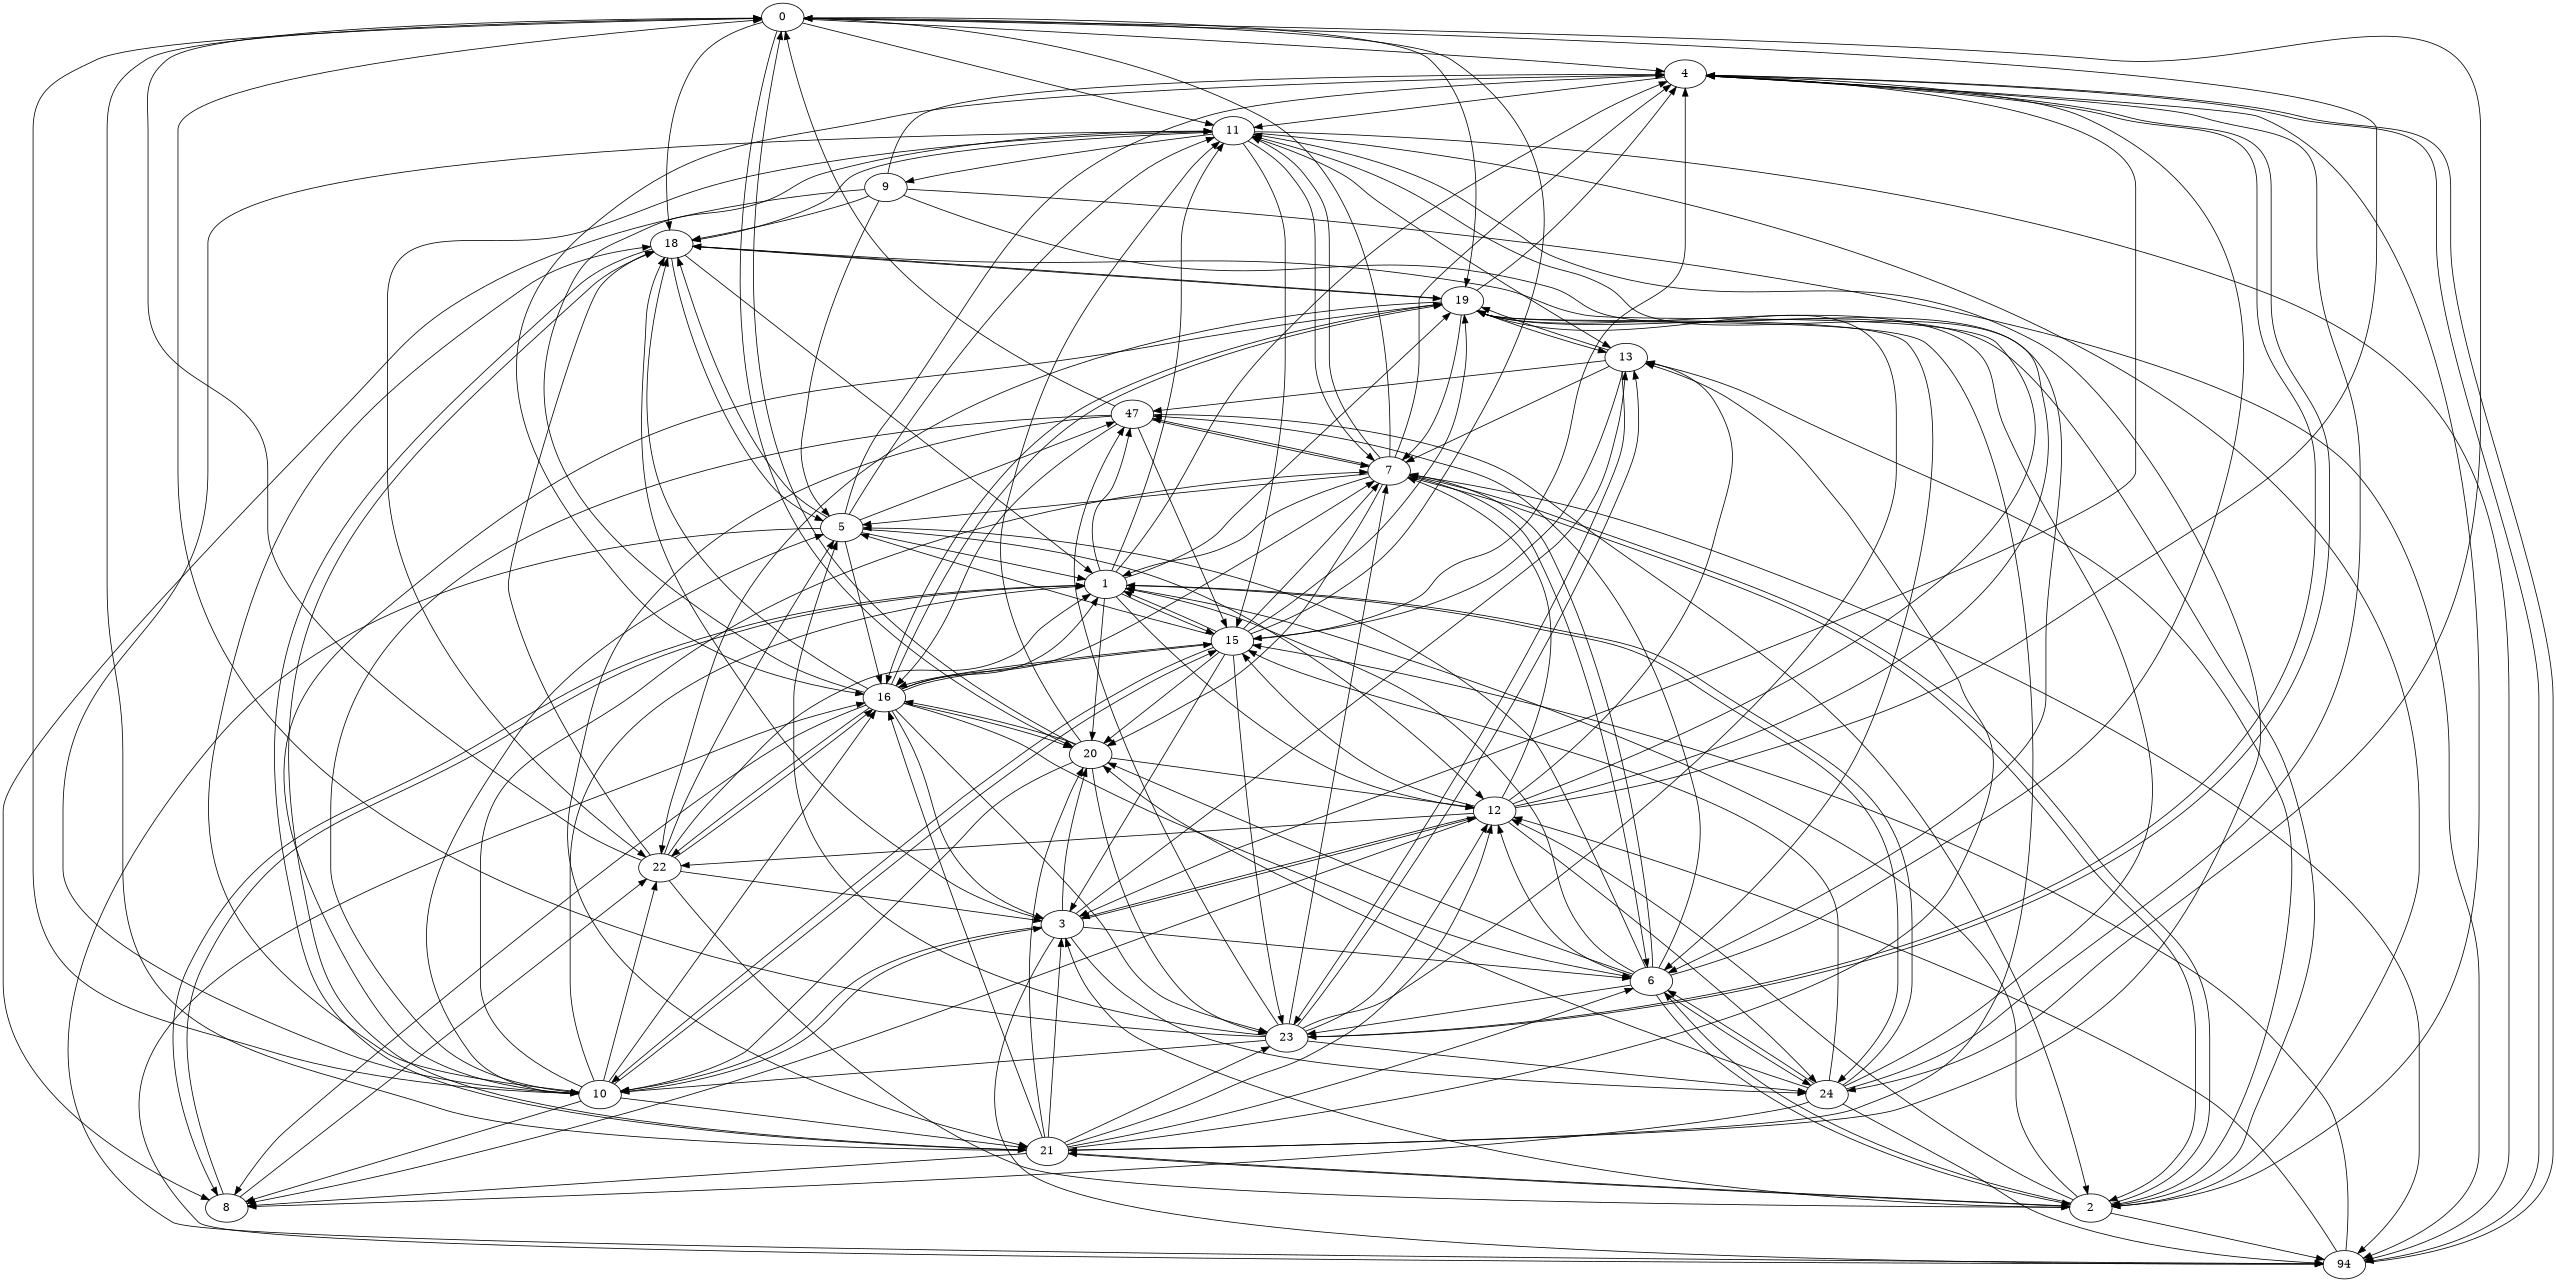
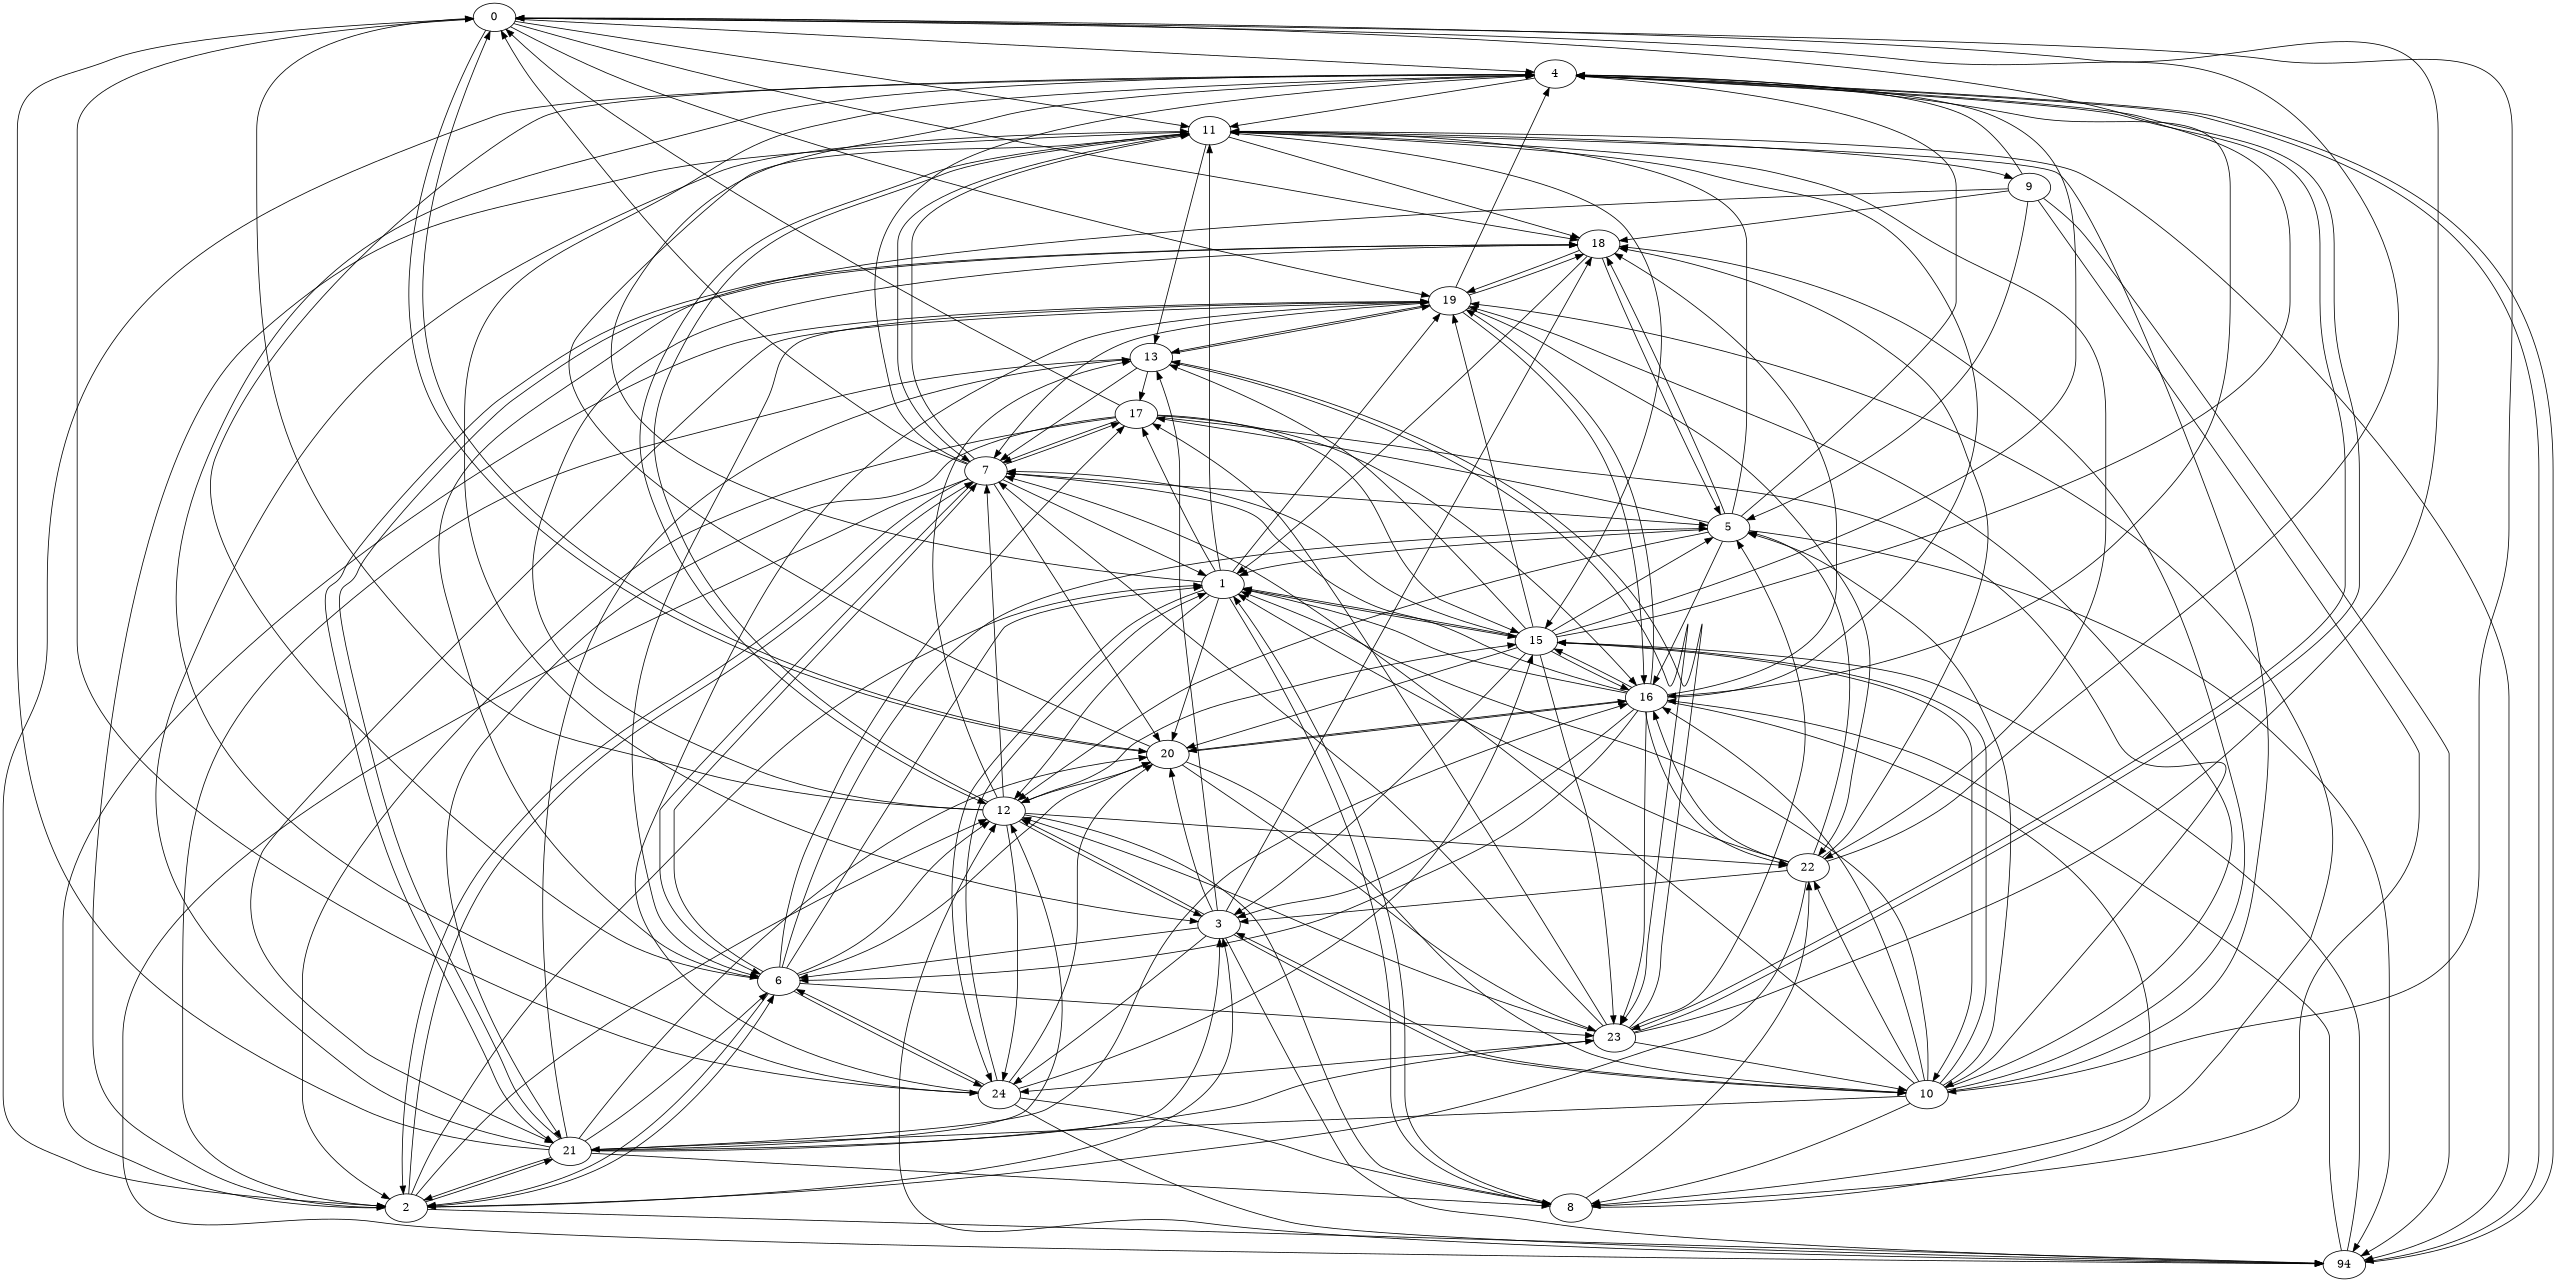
none -> (662, 360)
(1132, 414) -> (1136, 414)
(1496, 574) -> (1379, 479)
(1836, 611) -> (2314, 762)
